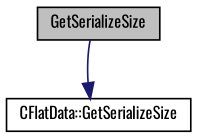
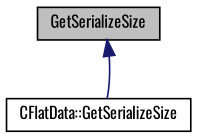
(88, 61) -> (109, 78)
